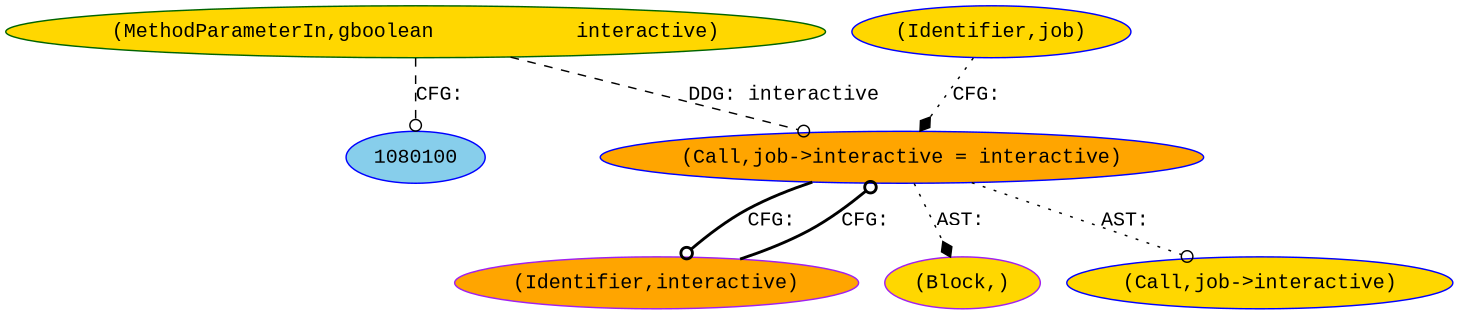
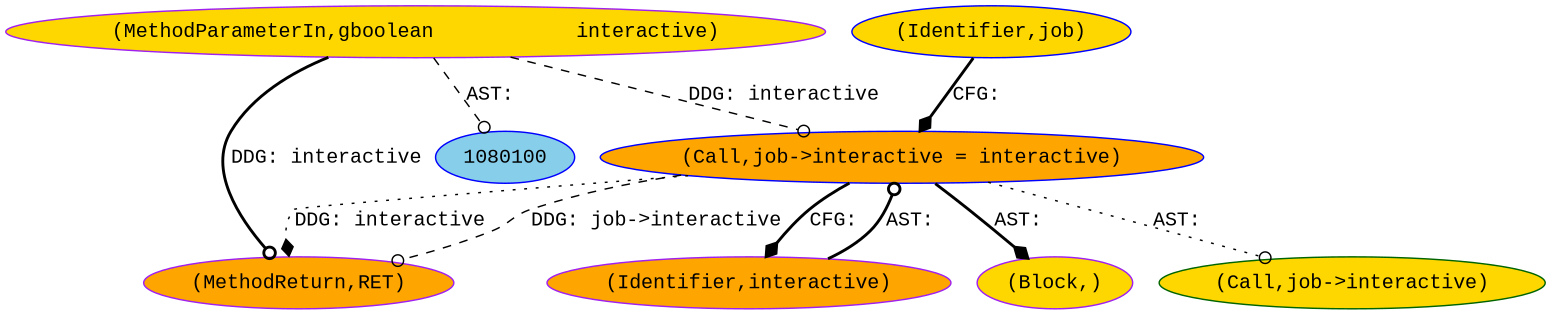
(416, 32) -> (416, 32)
(952, 87) -> (952, 87)
(446, 95) -> (496, 95)
(748, 209) -> (810, 209)
(928, 212) -> (975, 215)
(872, 220) -> (916, 220)
none -> (299, 283)
(1260, 283) -> (1352, 283)
